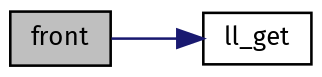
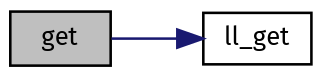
(60, 39) -> (60, 39)
